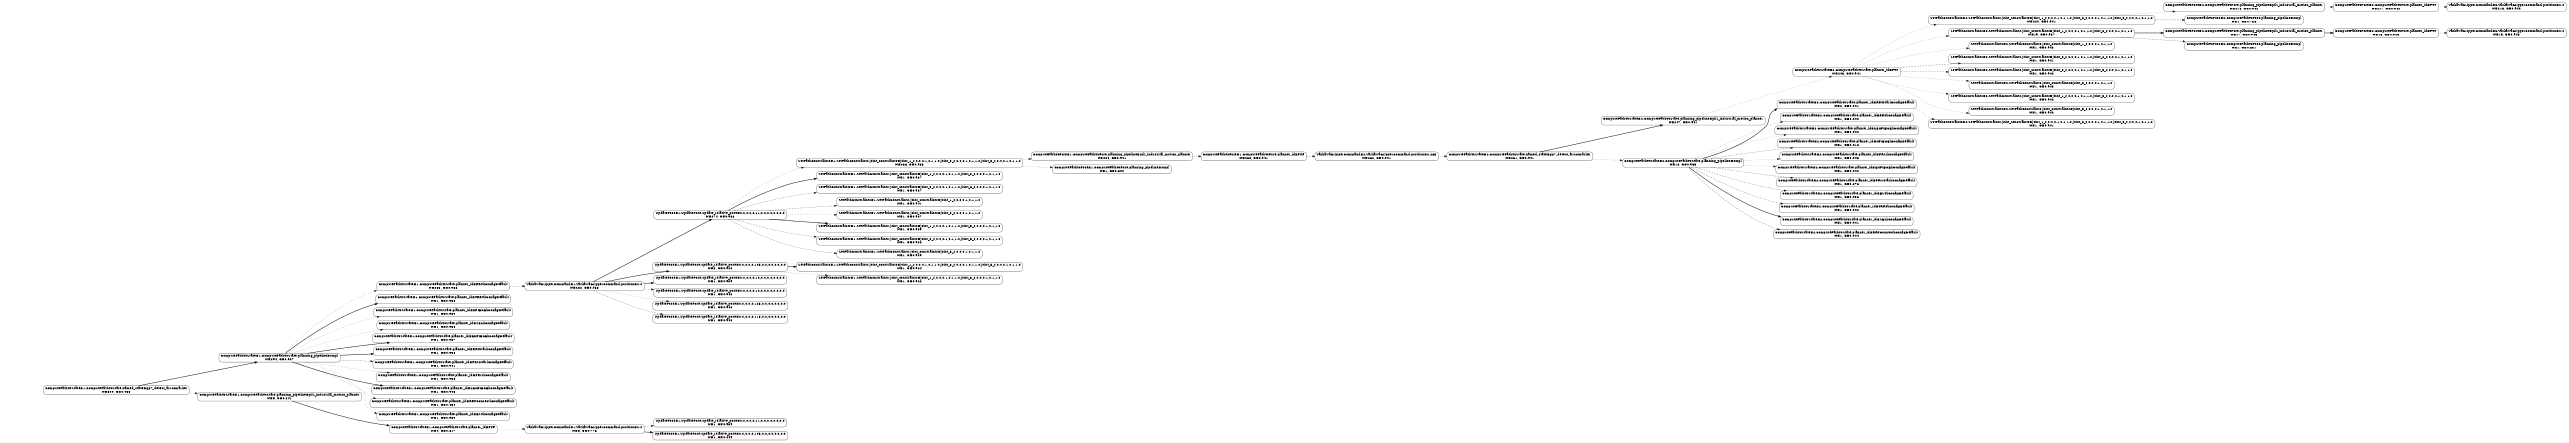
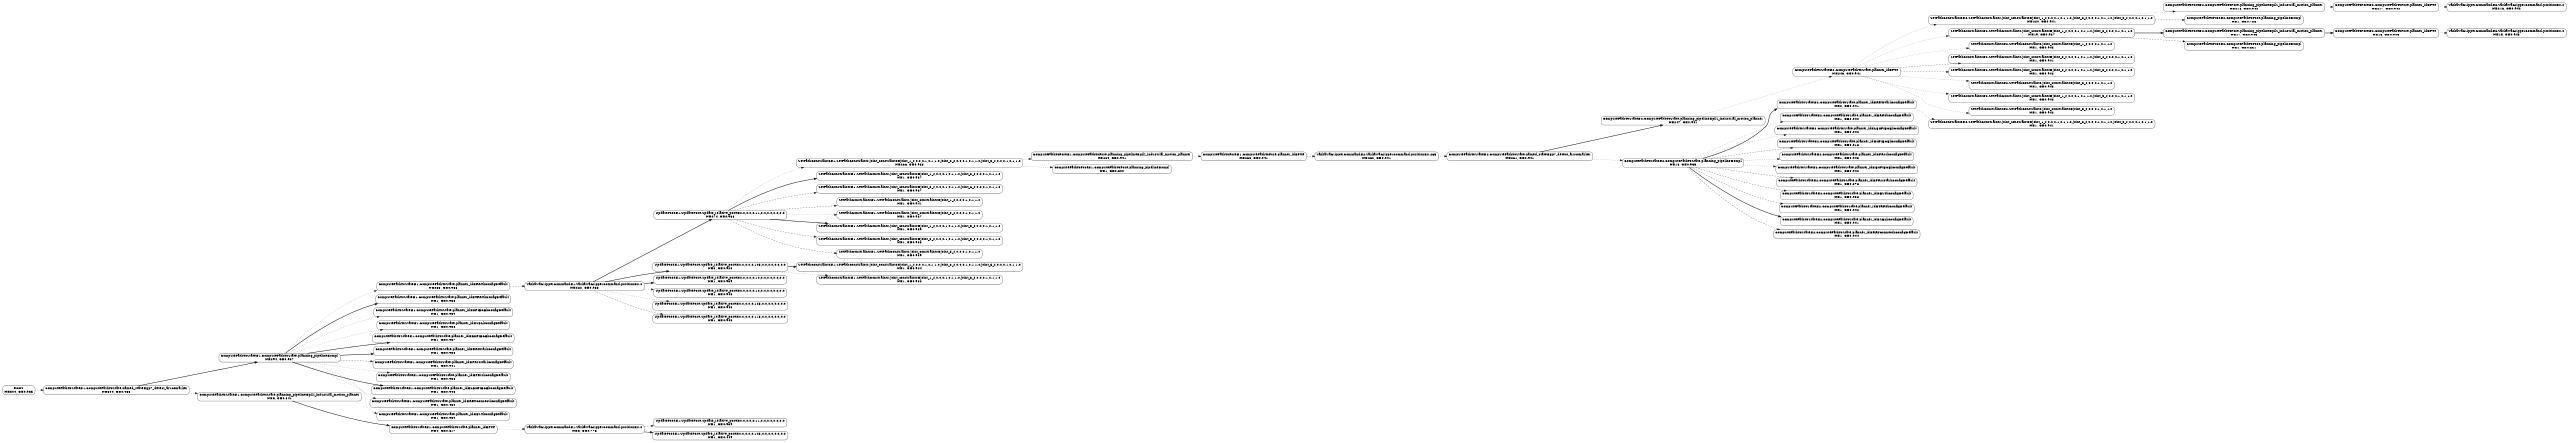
none -> (19, 390)
